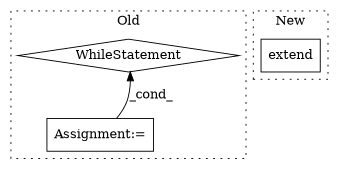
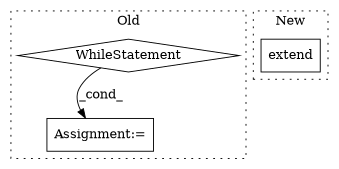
(127, 101) -> (81, 85)
